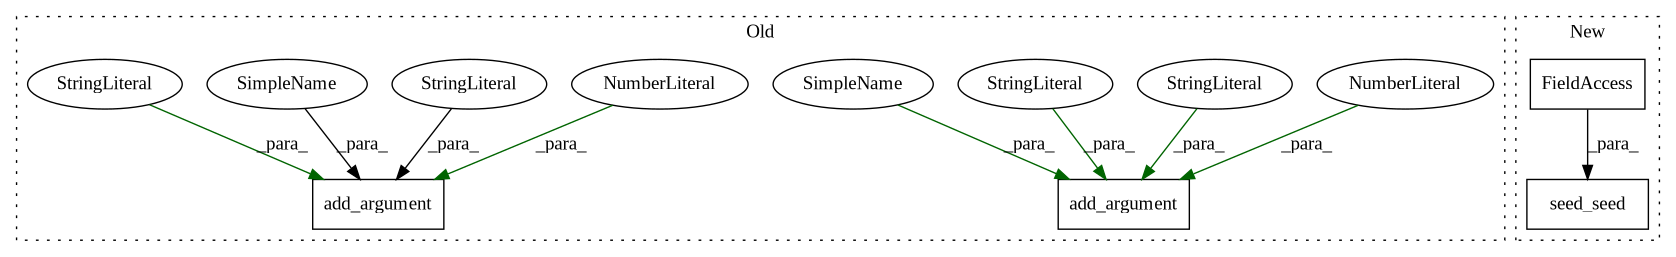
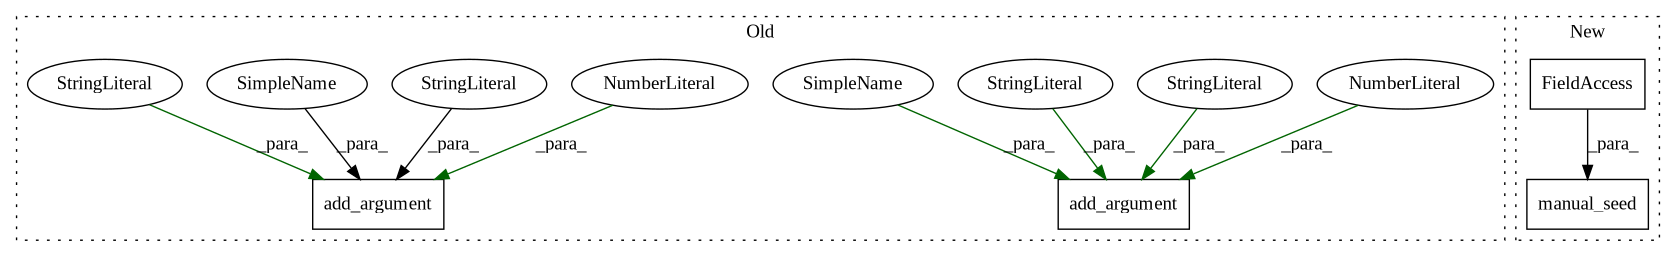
(1588, 204) -> (1588, 204)
